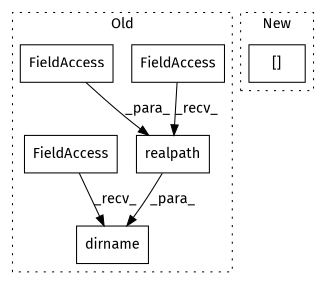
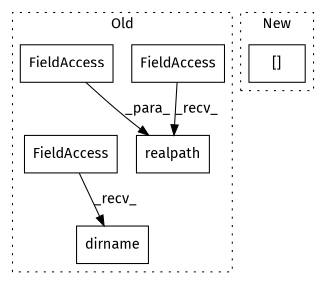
(148, 196) -> none
